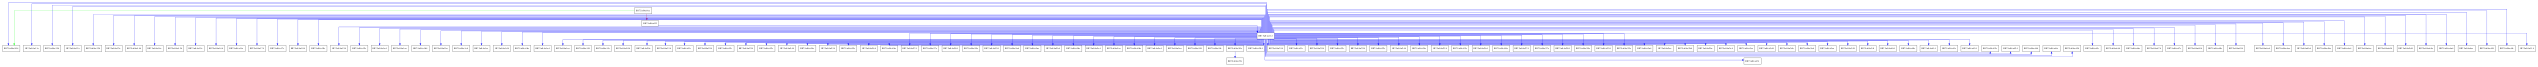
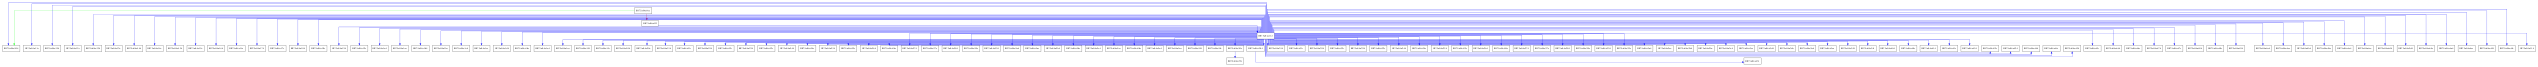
(1493, 60) -> (1494, 62)
